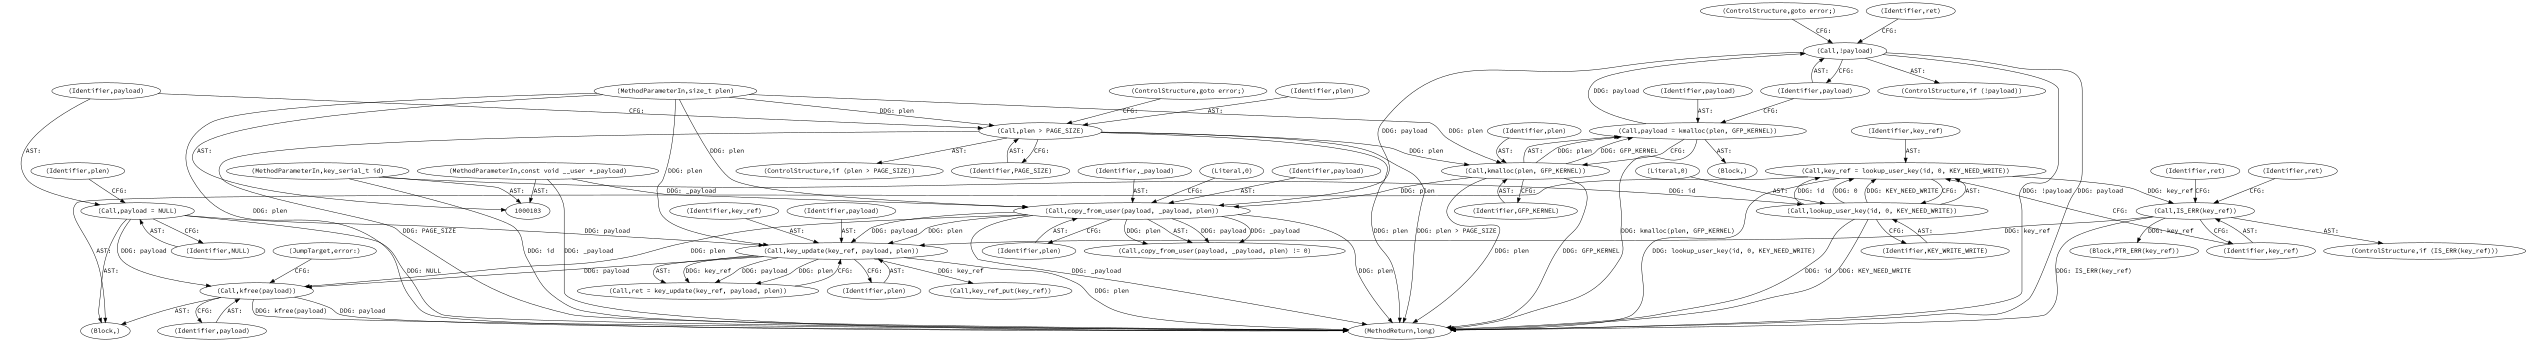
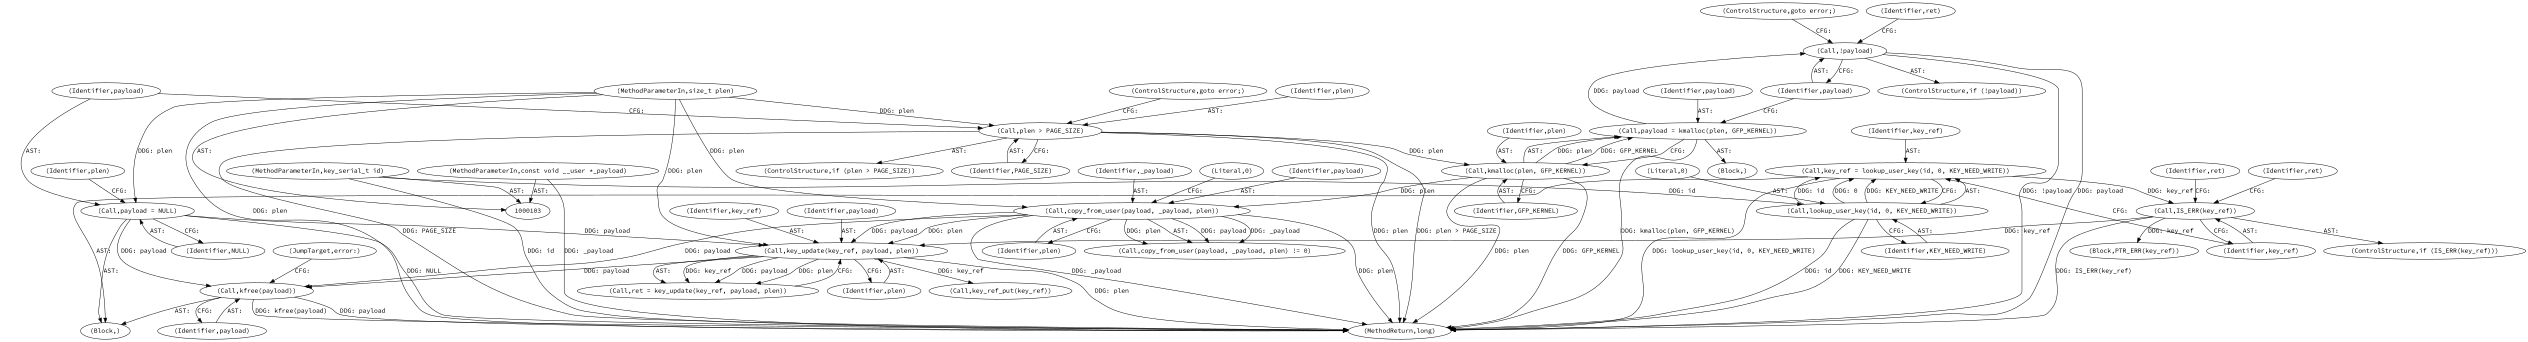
(1472, 71) -> none
(1129, 110) -> (331, 98)
(797, 199) -> none
(708, 251) -> (708, 251)
(1935, 251) -> (1935, 251)
